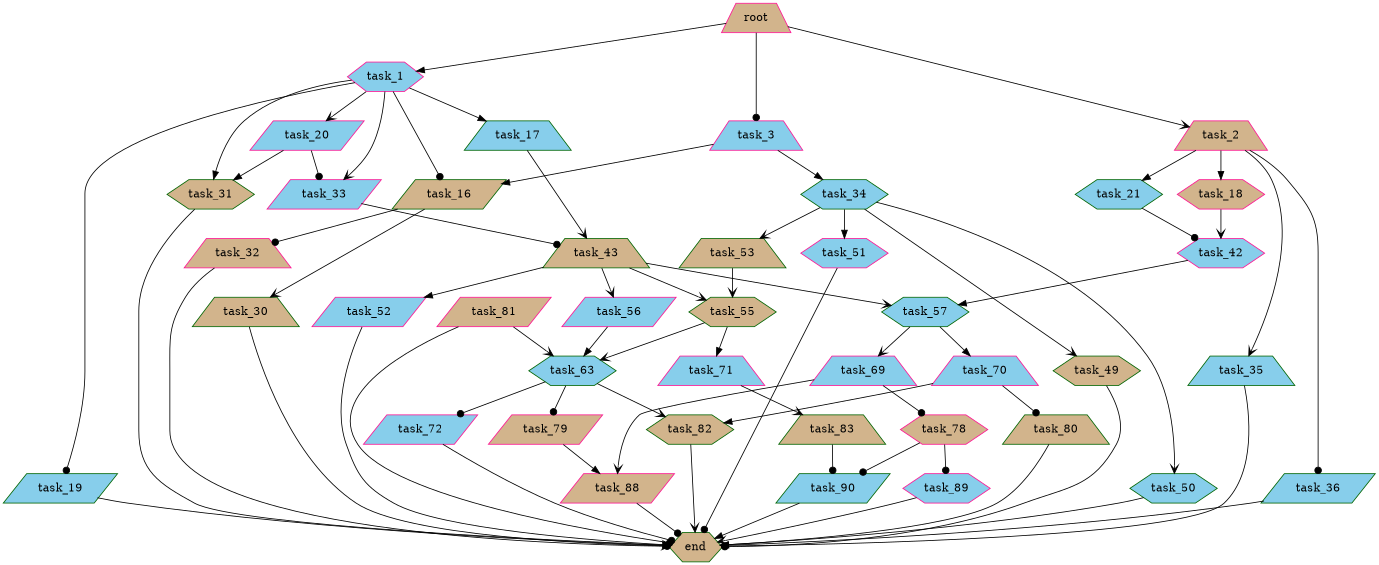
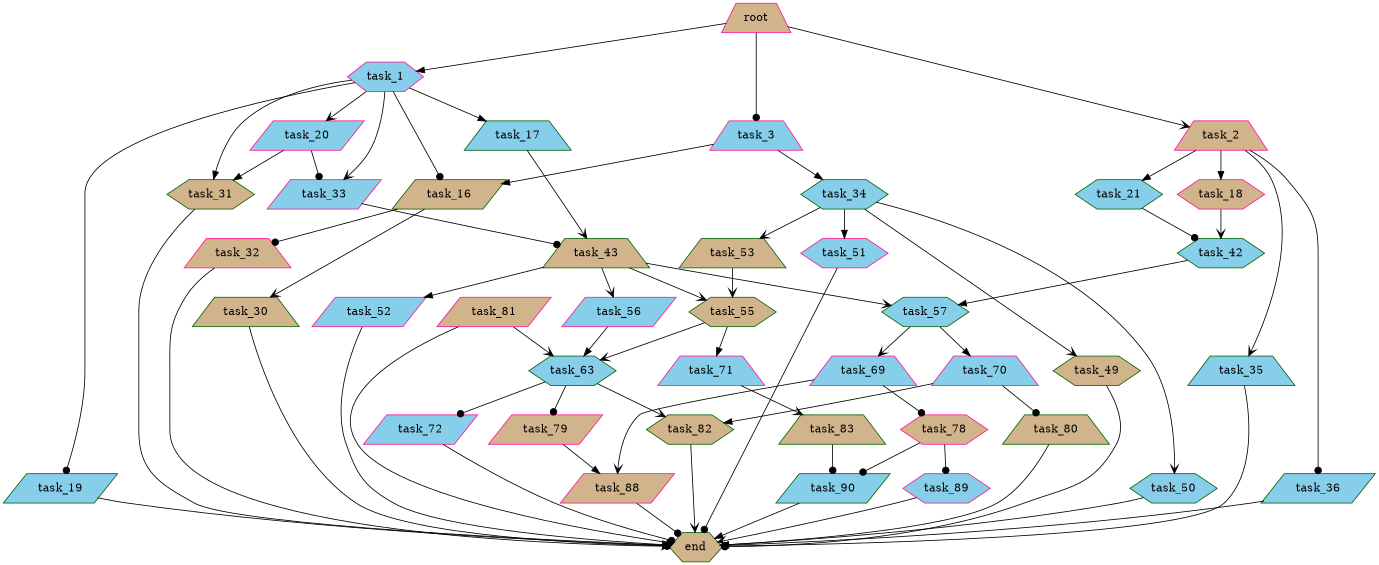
(1221, 253) -> (1221, 253)
